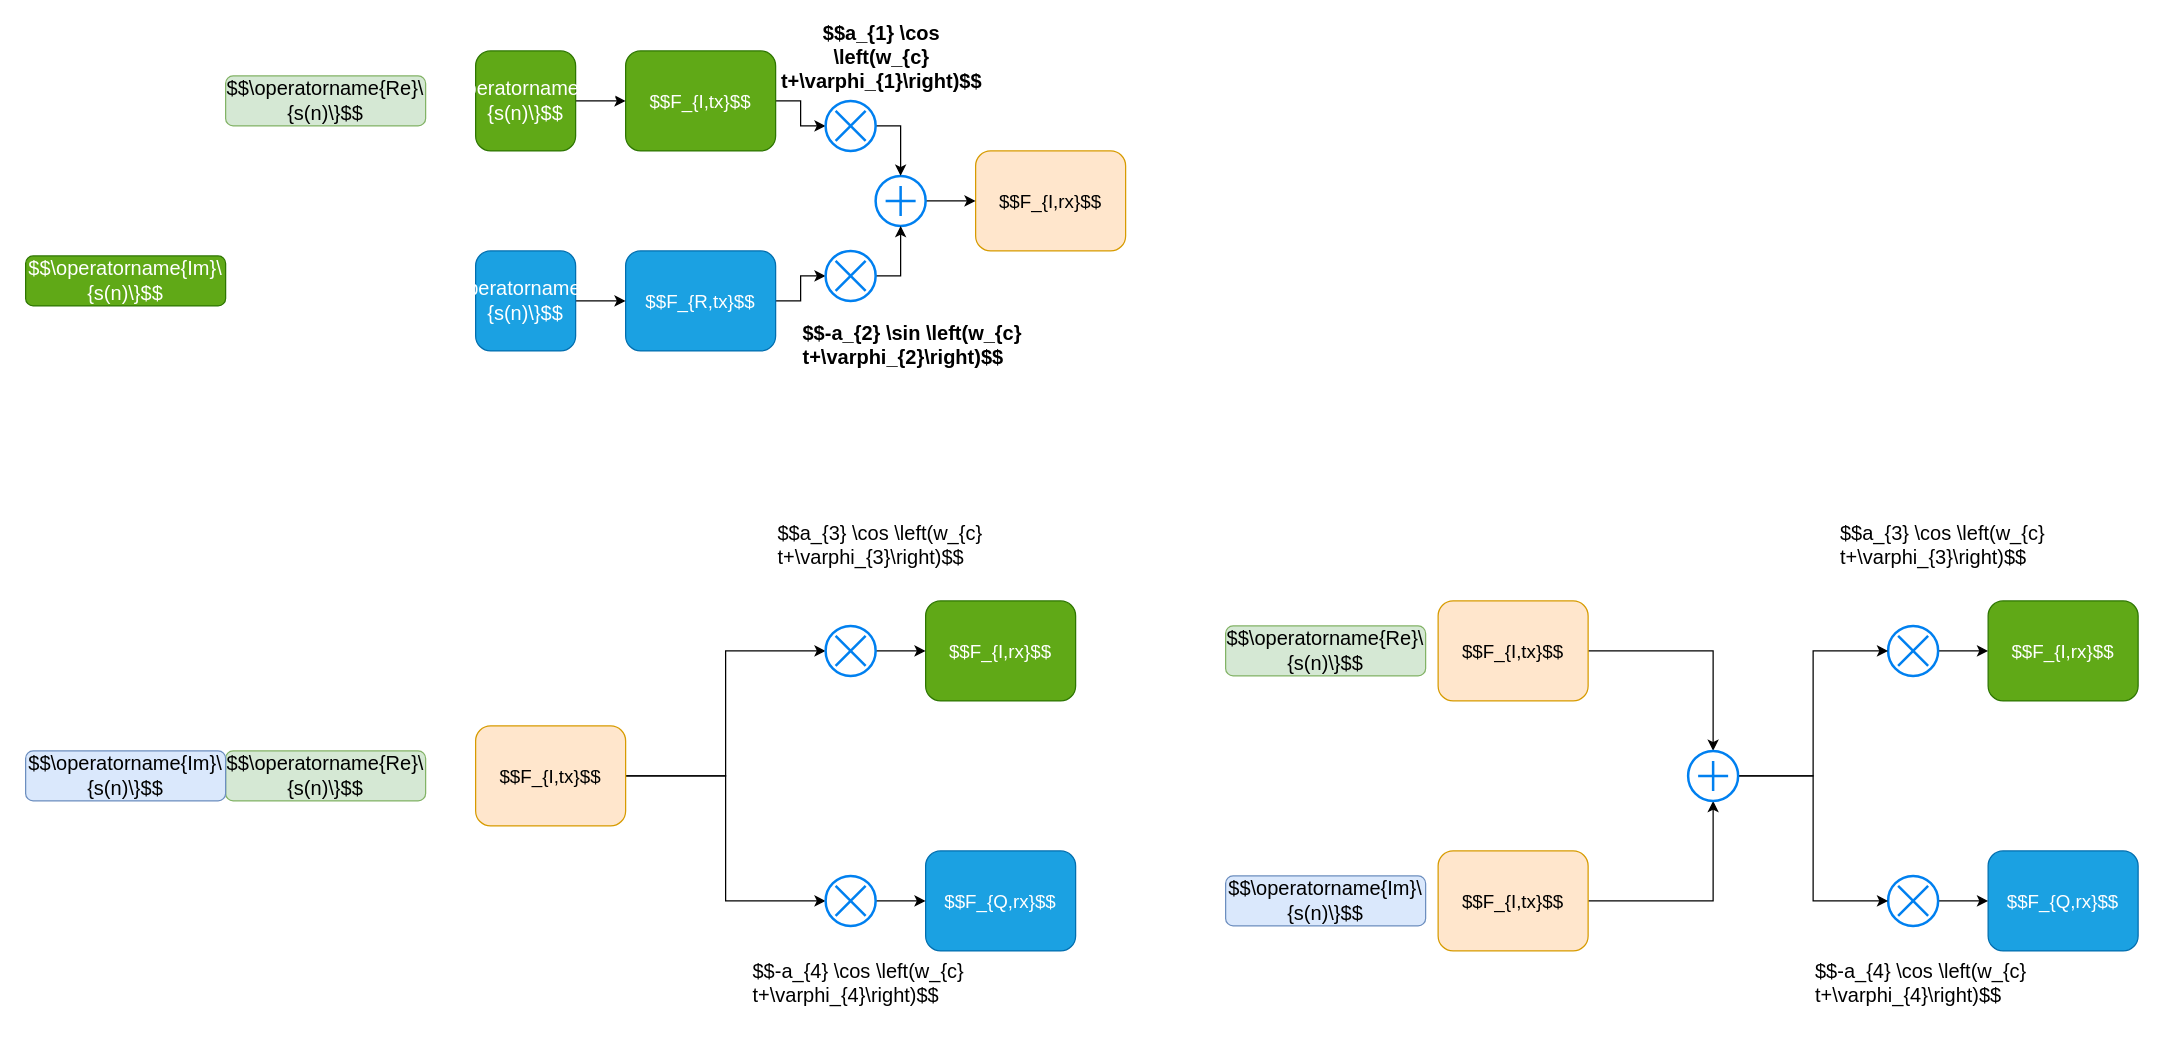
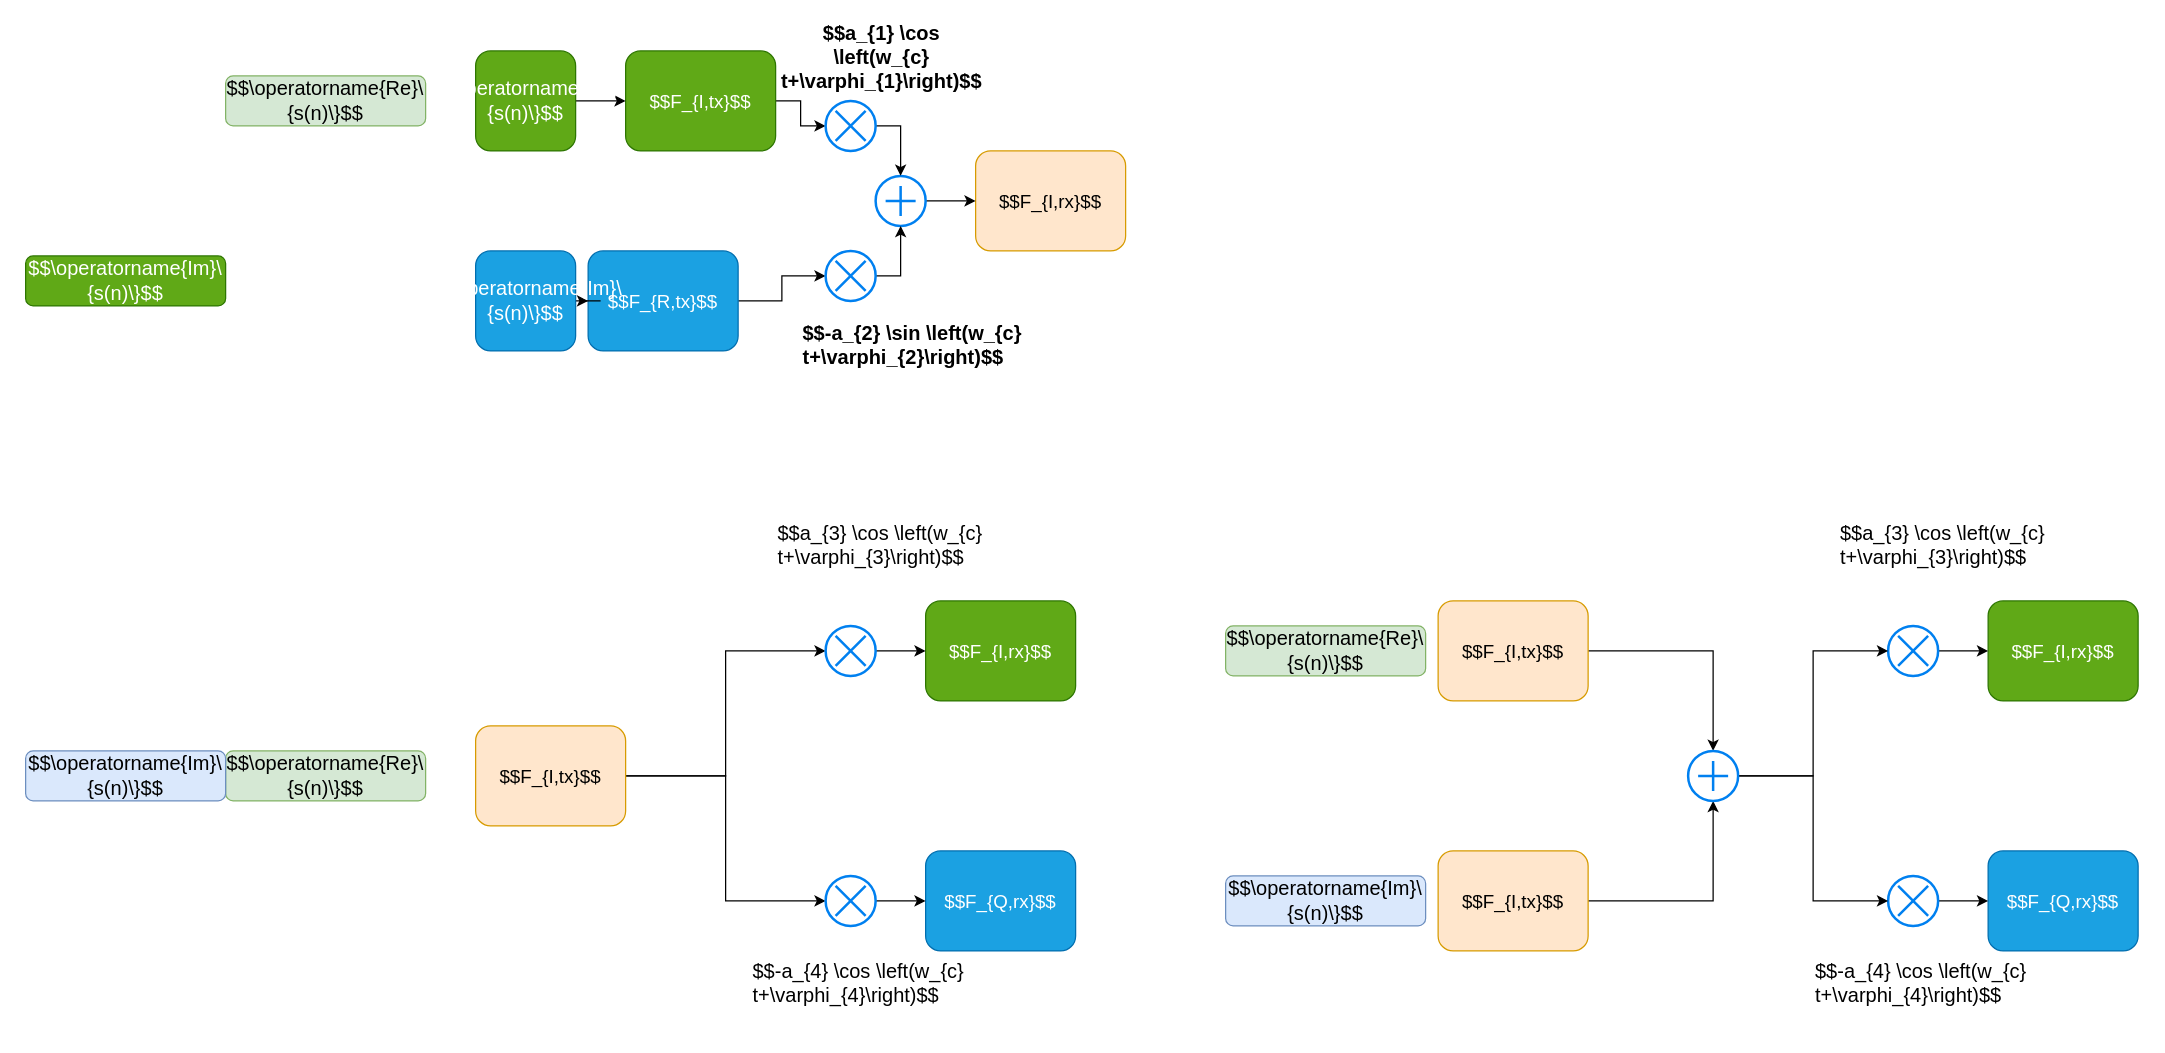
(701, 301) -> (663, 301)
